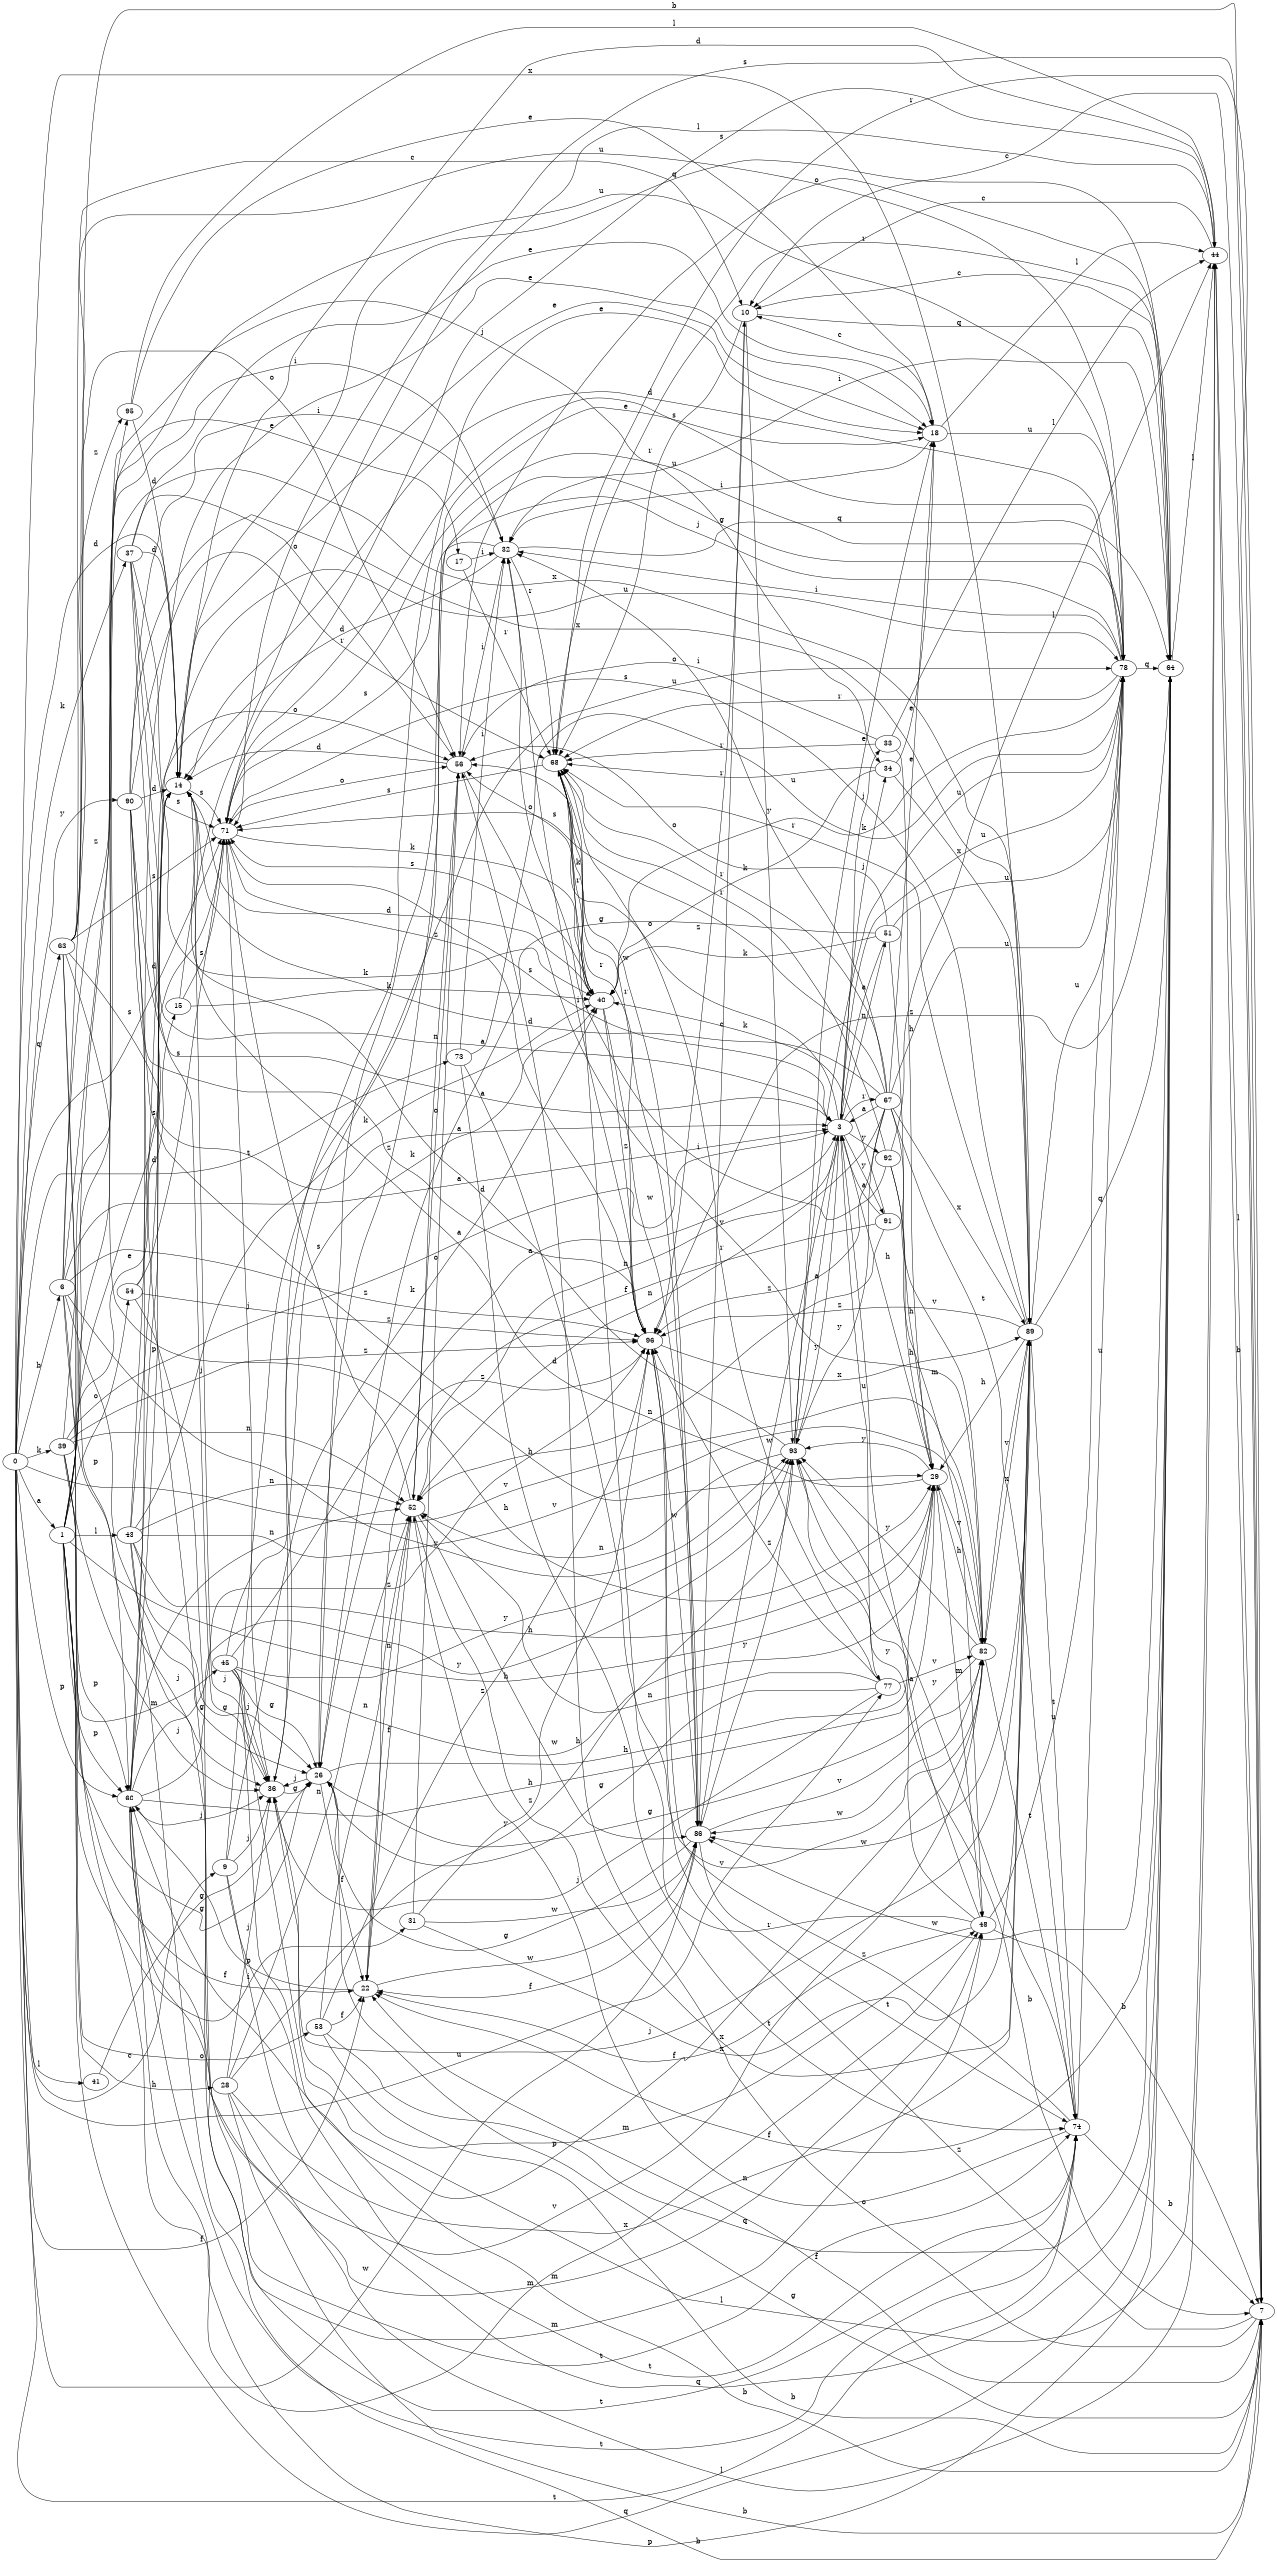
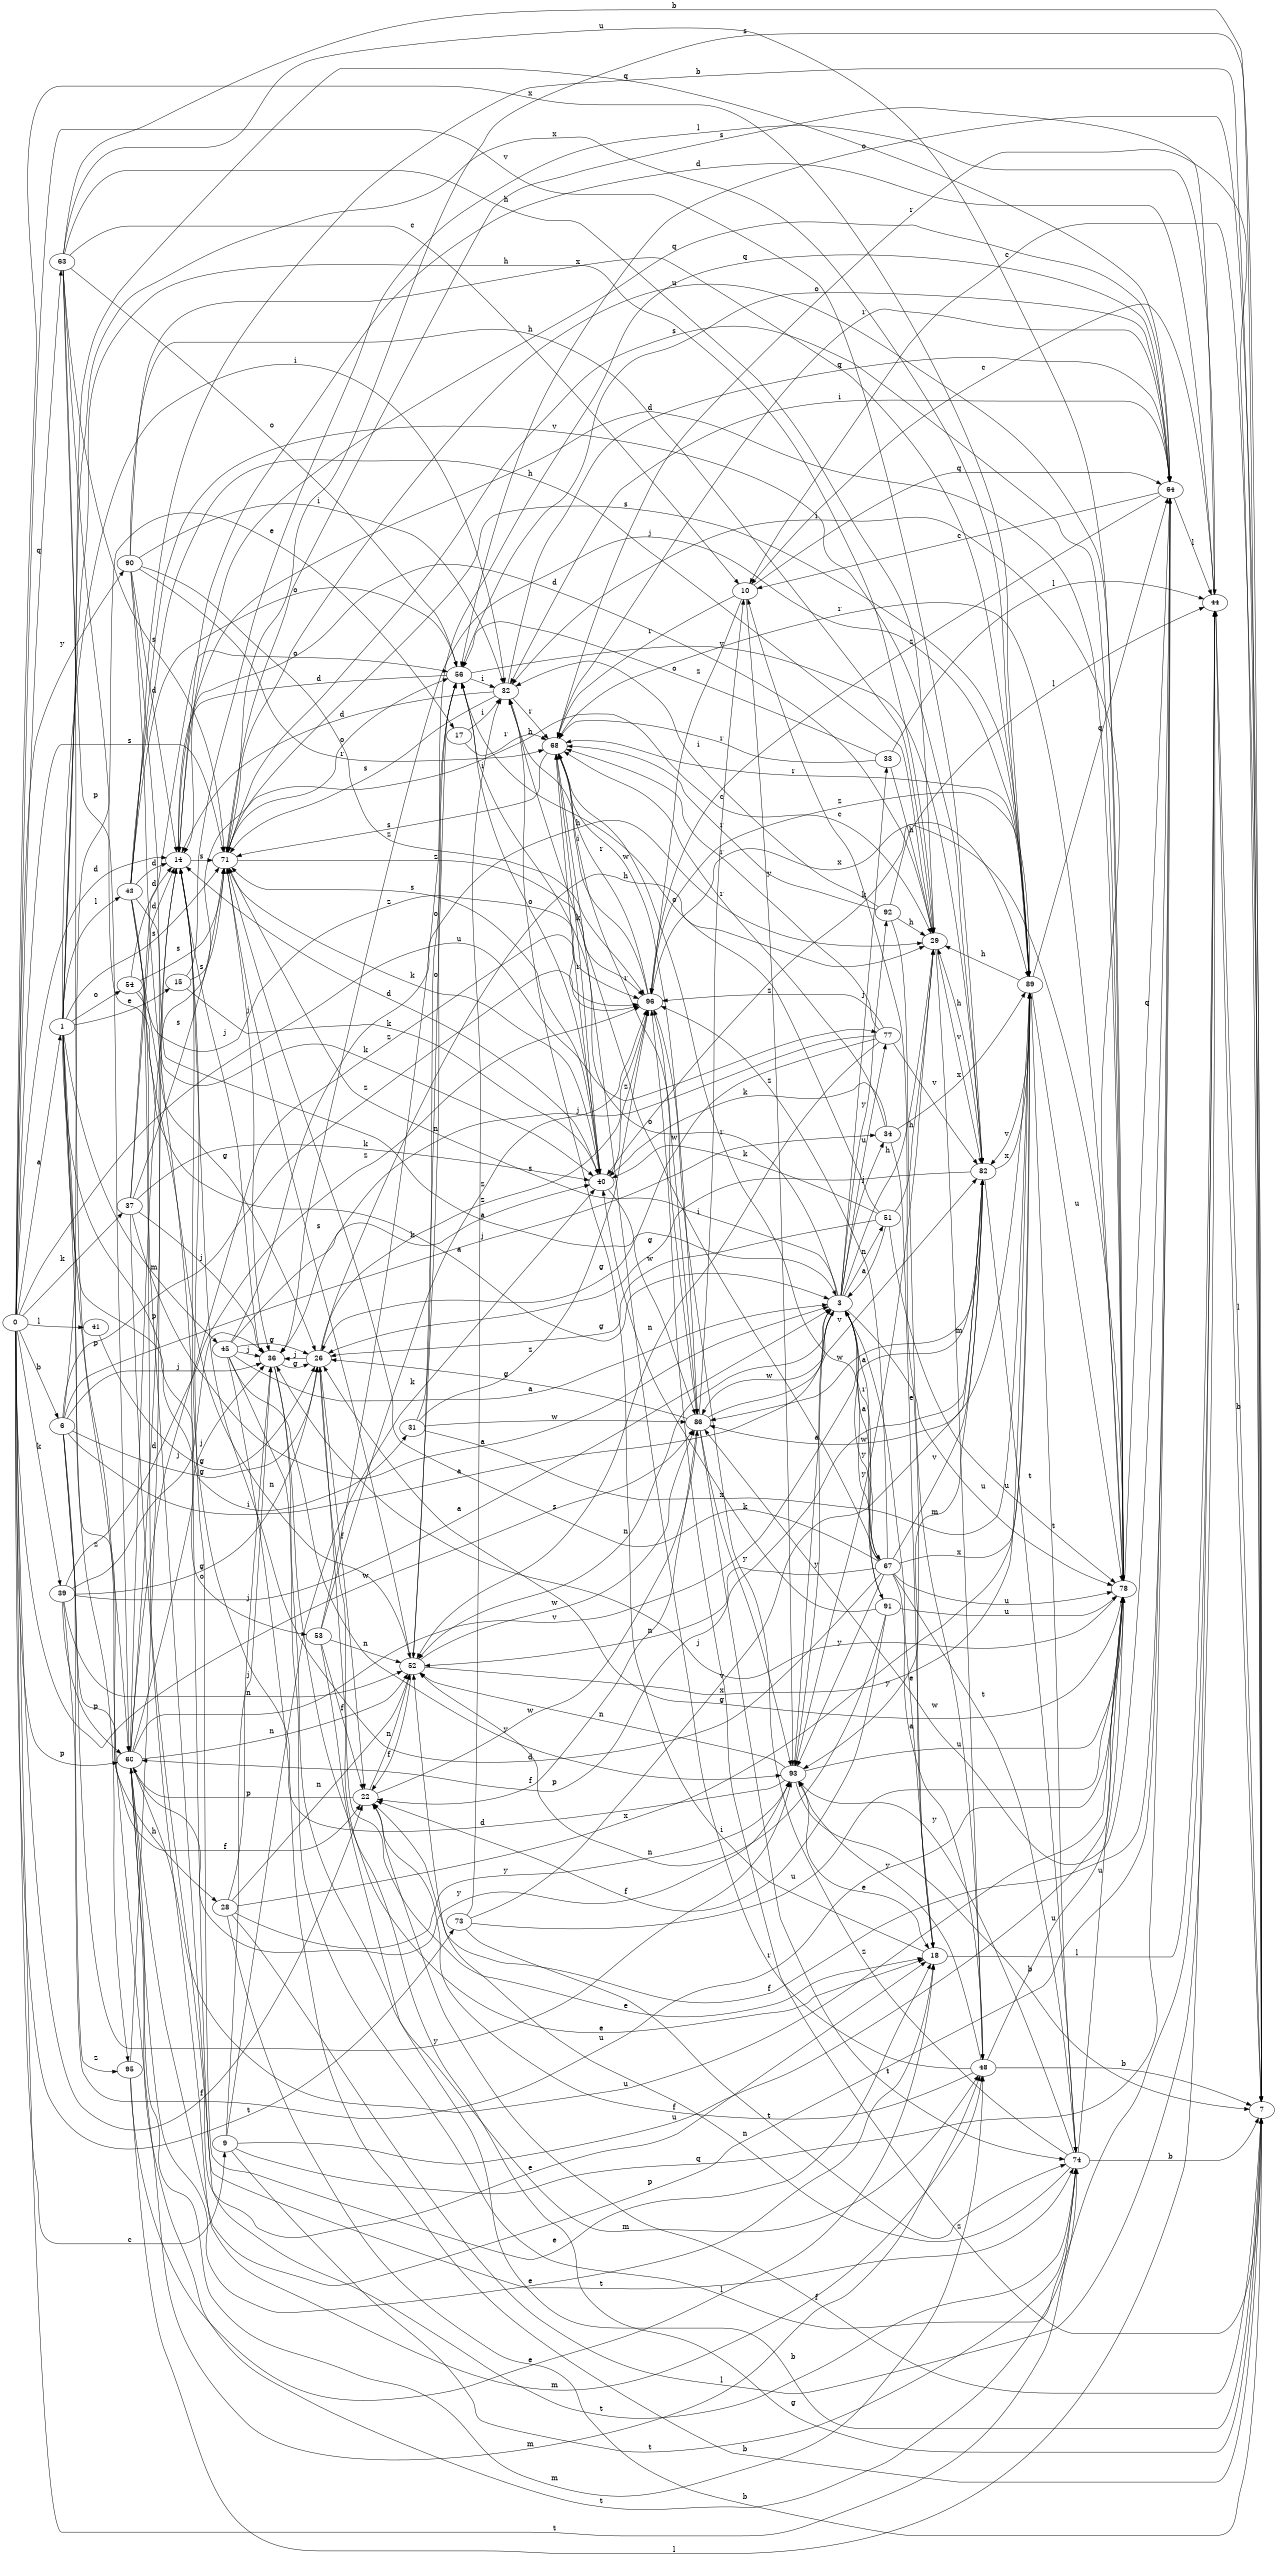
(1101, 456) -> (1009, 1616)
